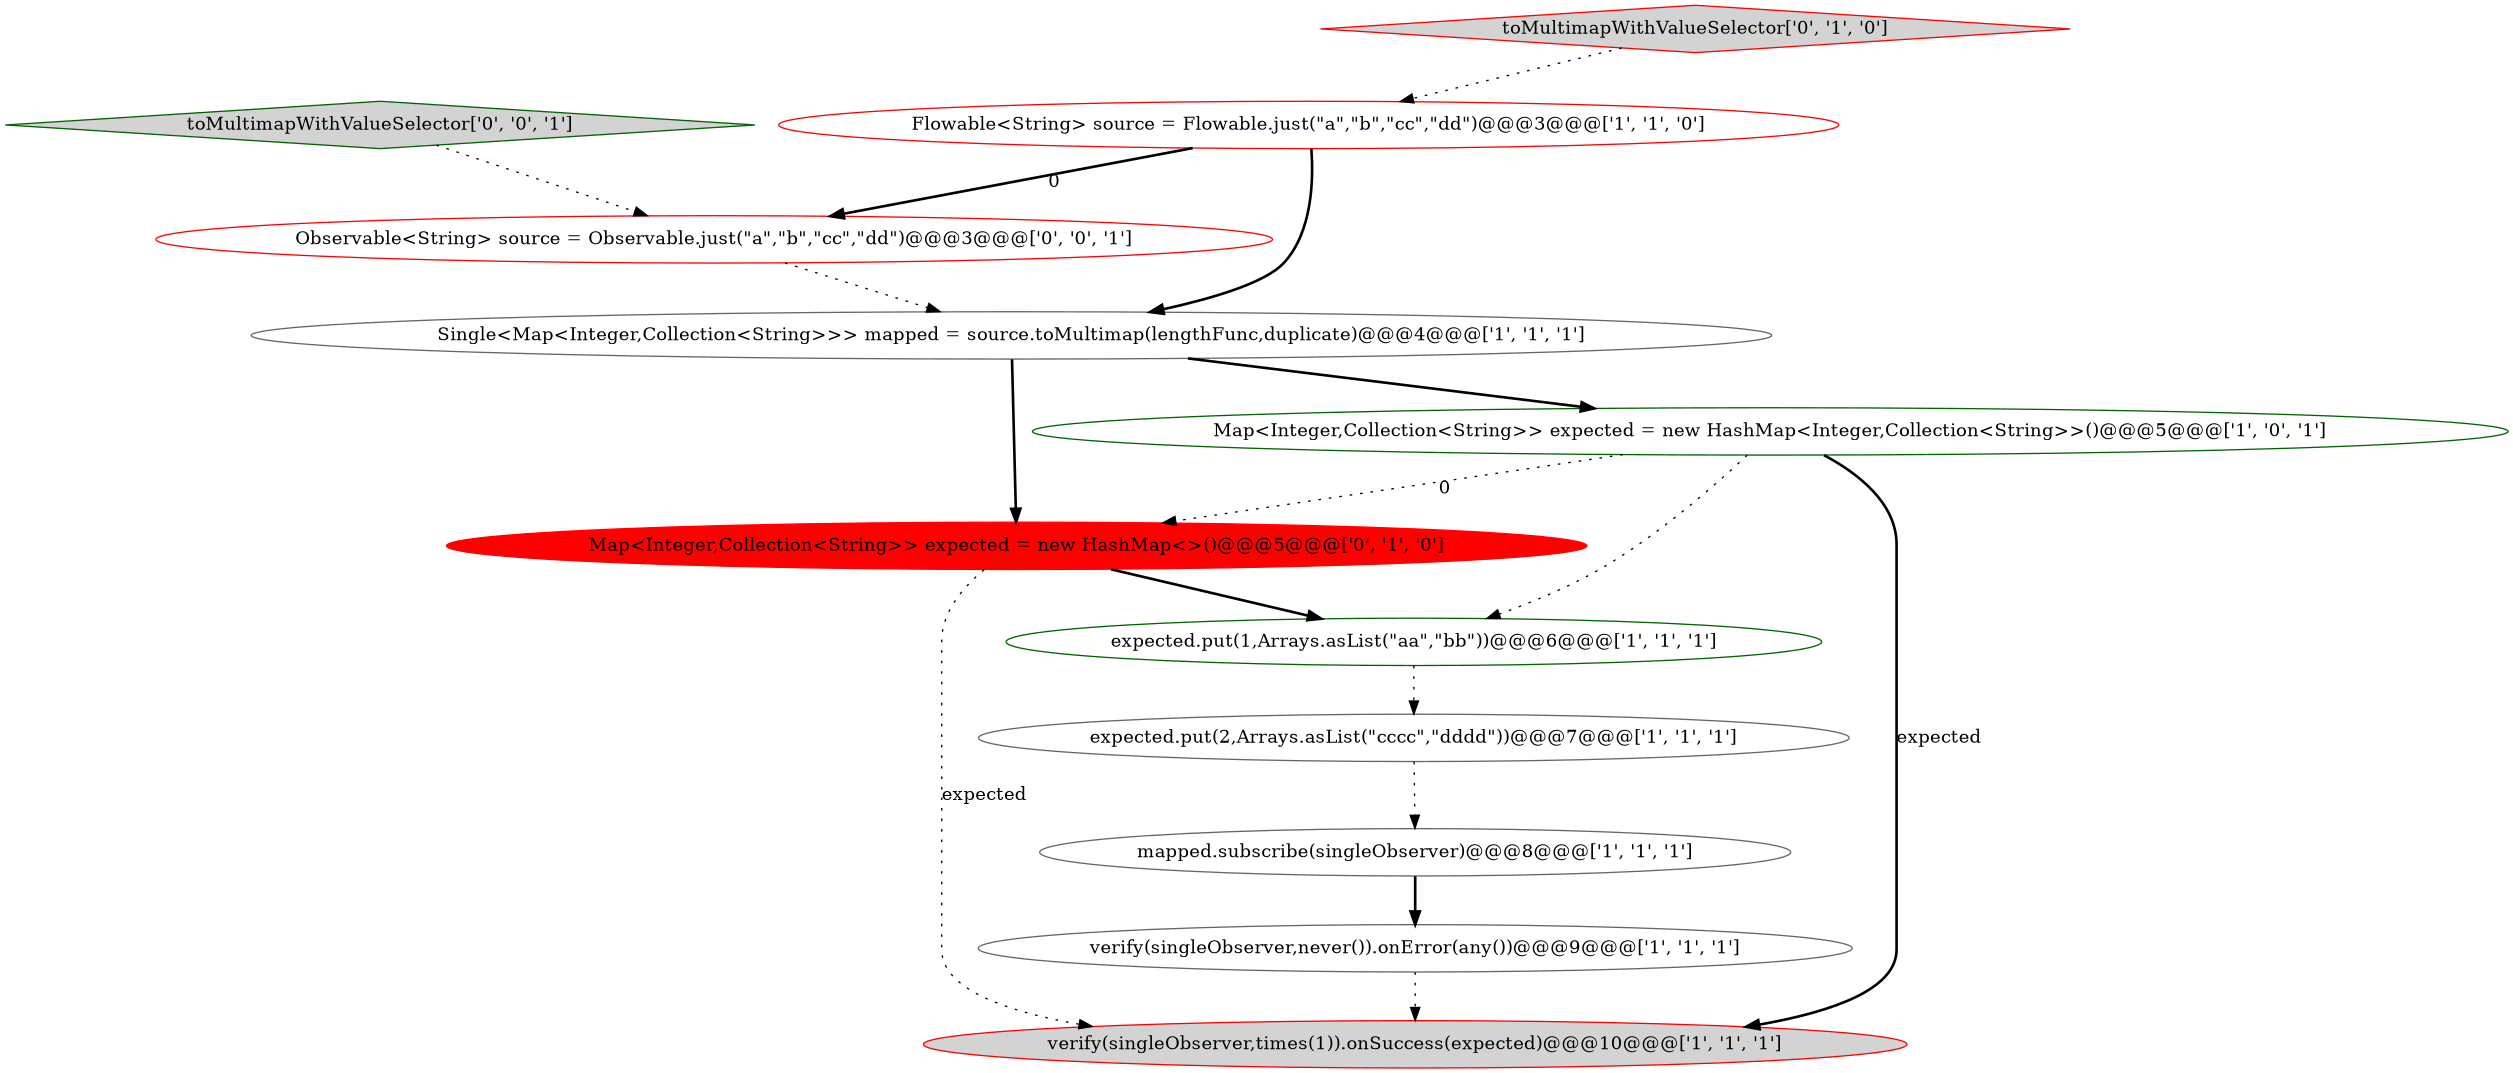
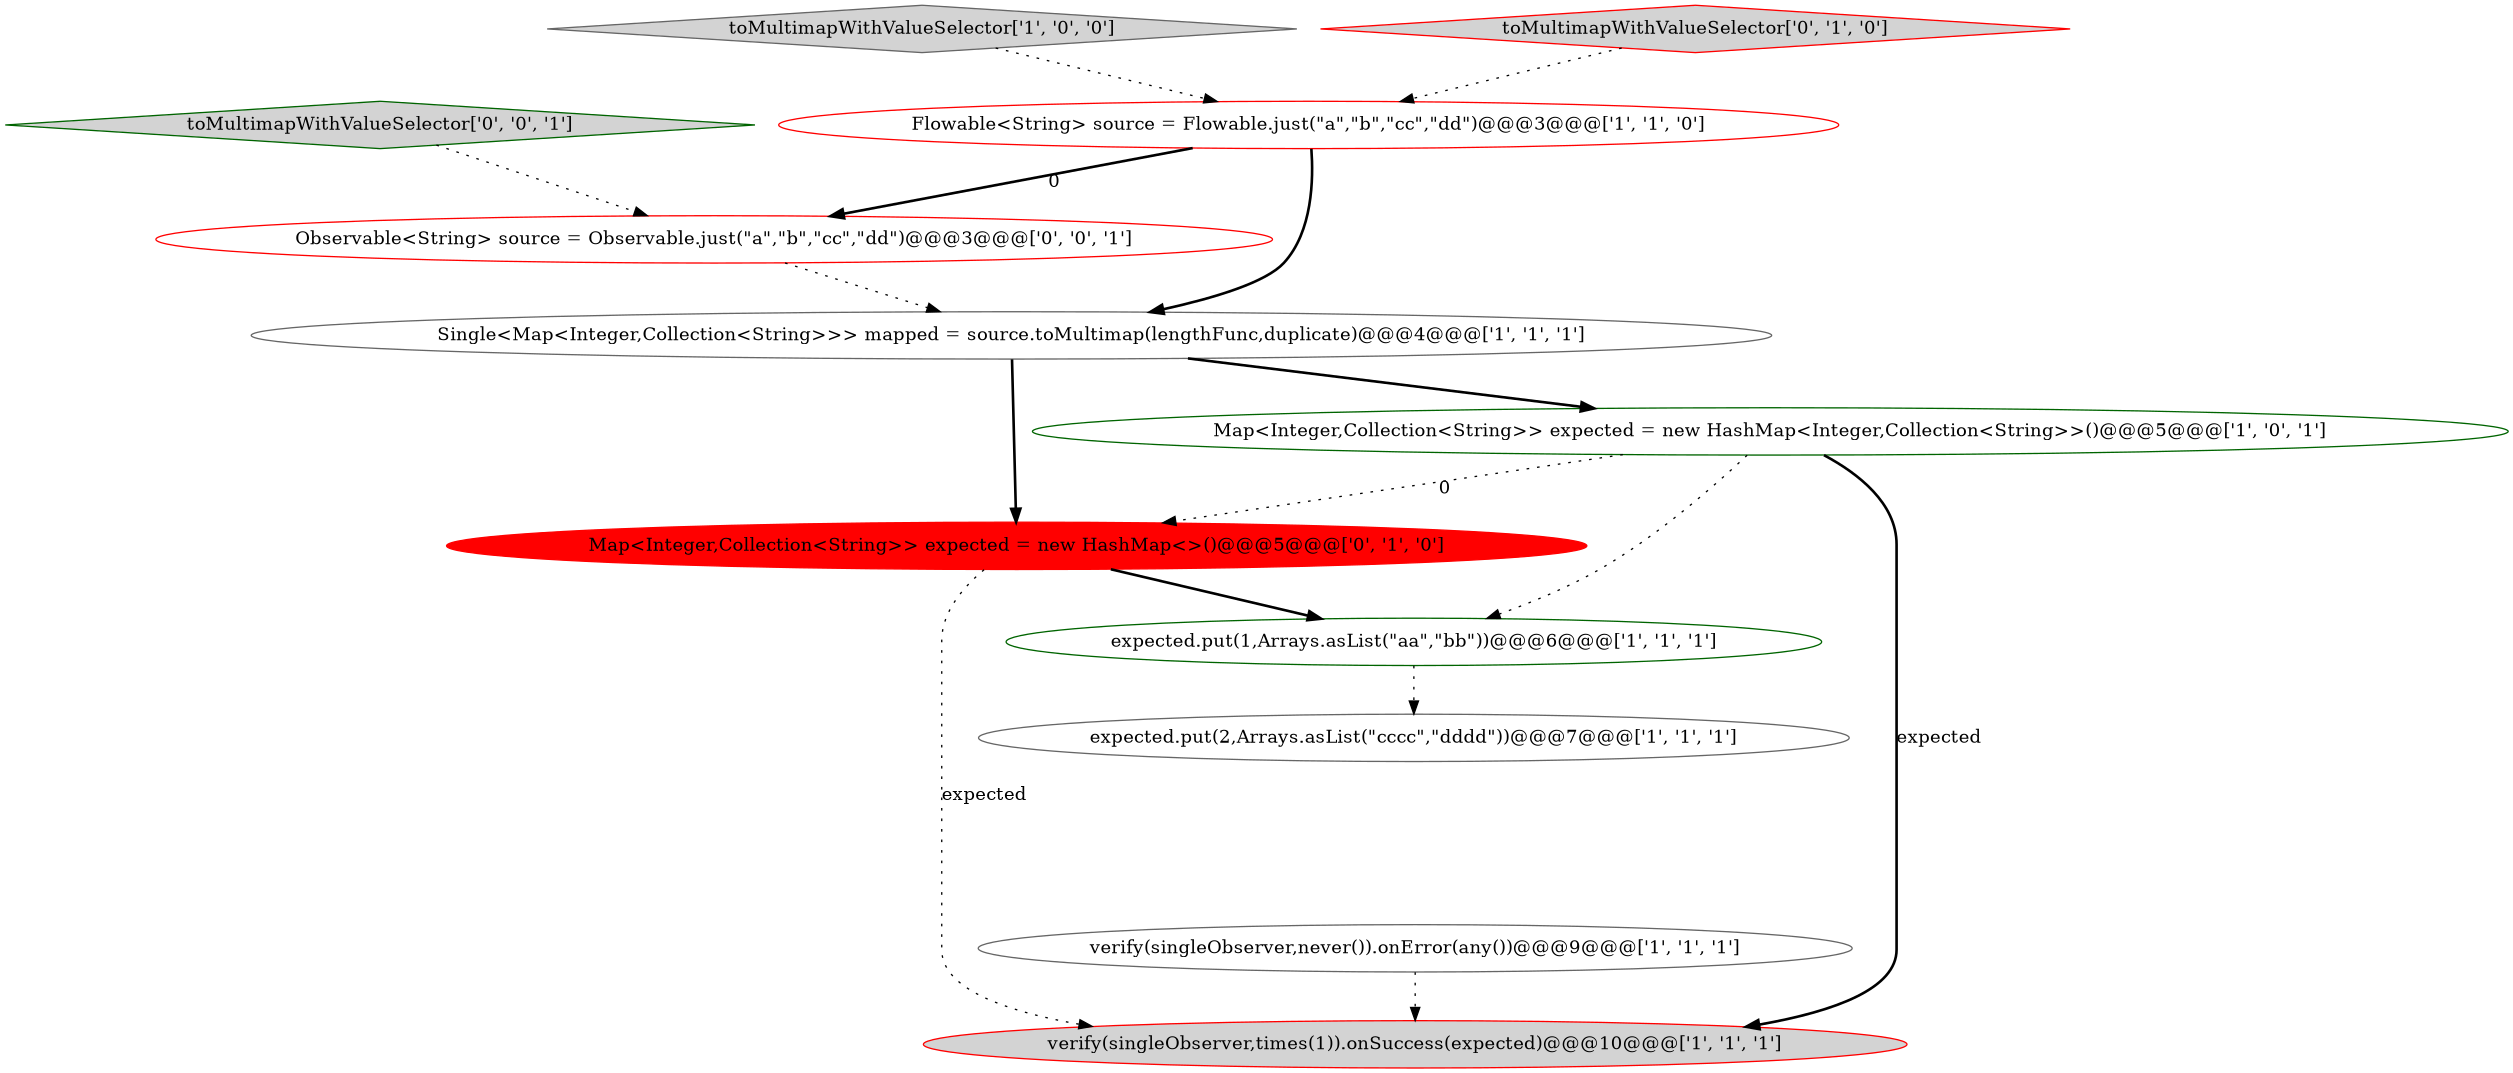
none -> (922, 29)
(1415, 852) -> none
